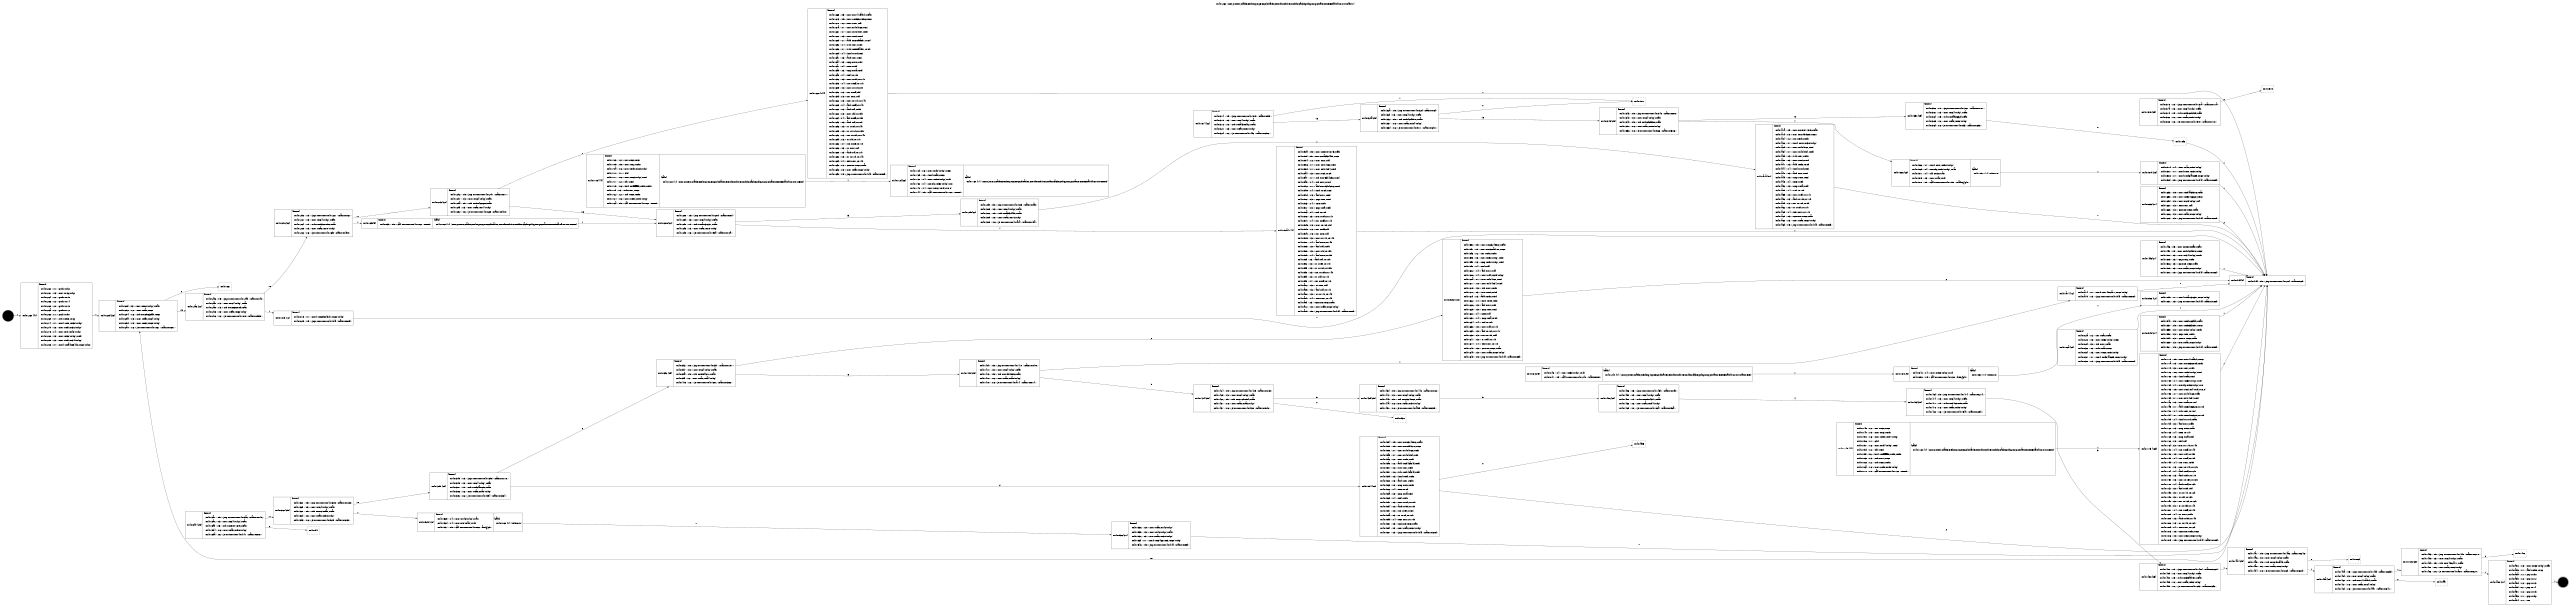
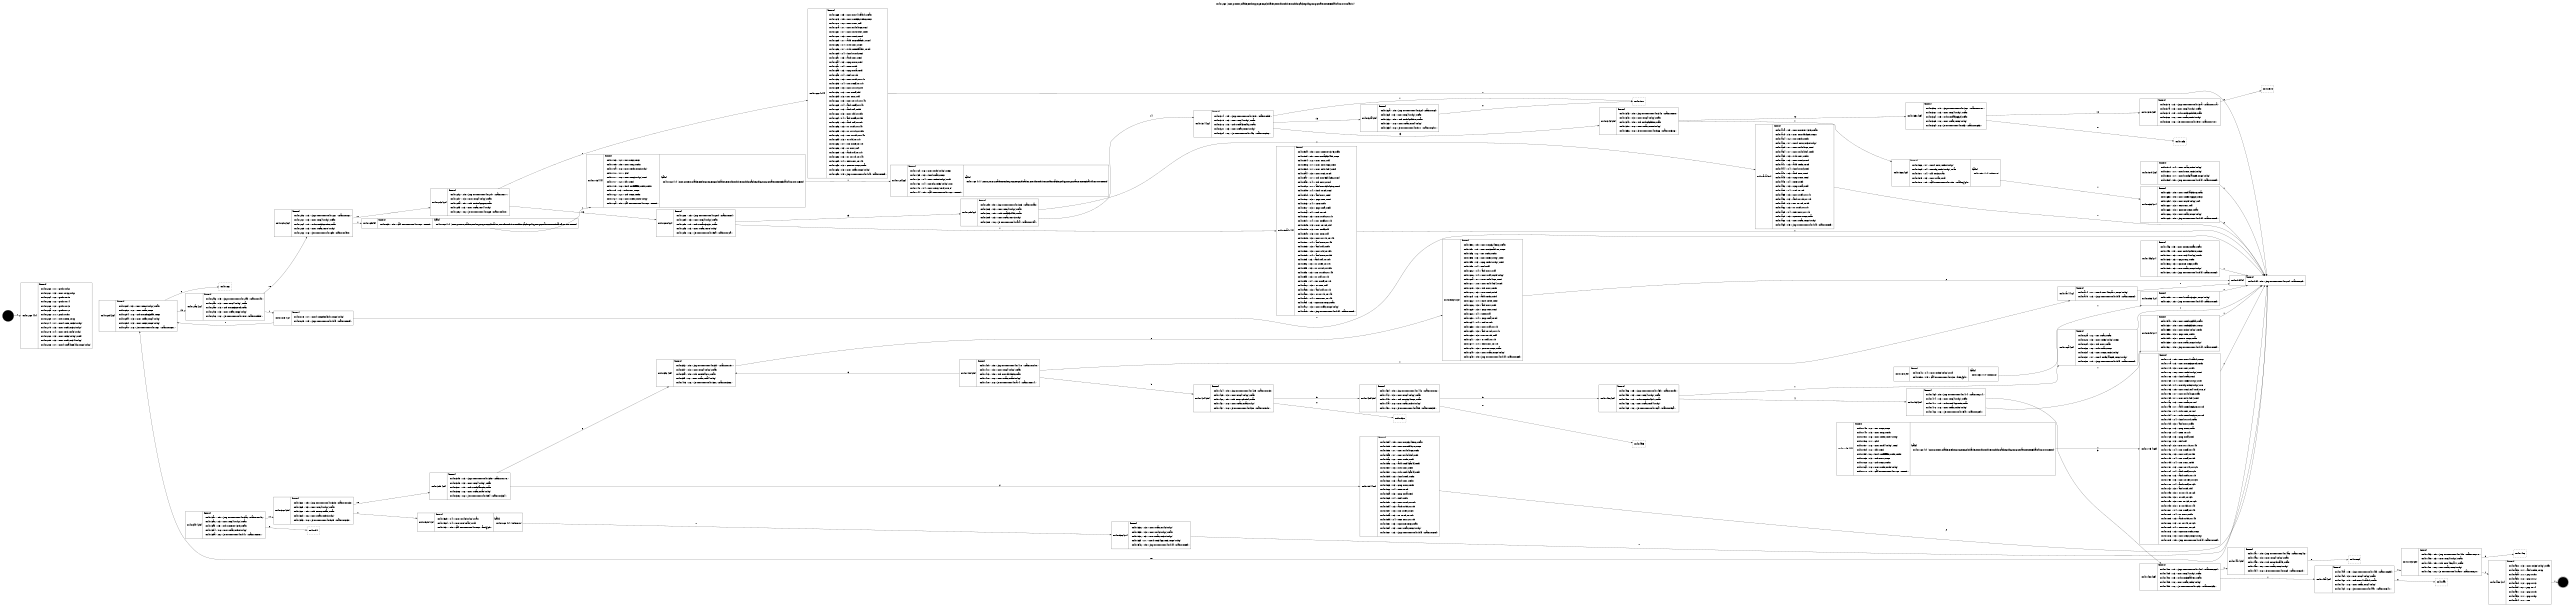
none -> (2062, 114)
(1518, 120) -> (1436, 136)
none -> (1110, 163)
(2070, 173) -> (2069, 190)
(2244, 196) -> (2233, 289)
(616, 223) -> (544, 230)
(95, 316) -> (226, 325)
(1639, 374) -> none
(847, 376) -> (848, 373)
none -> (1876, 387)
none -> (2075, 402)
(1535, 462) -> (1535, 424)
(2310, 570) -> (2267, 579)
